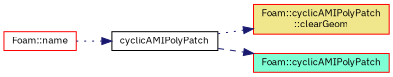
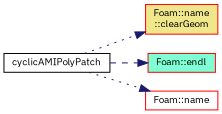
(321, 19) -> (182, 19)
(89, 41) -> (115, 80)
(321, 63) -> (182, 63)
